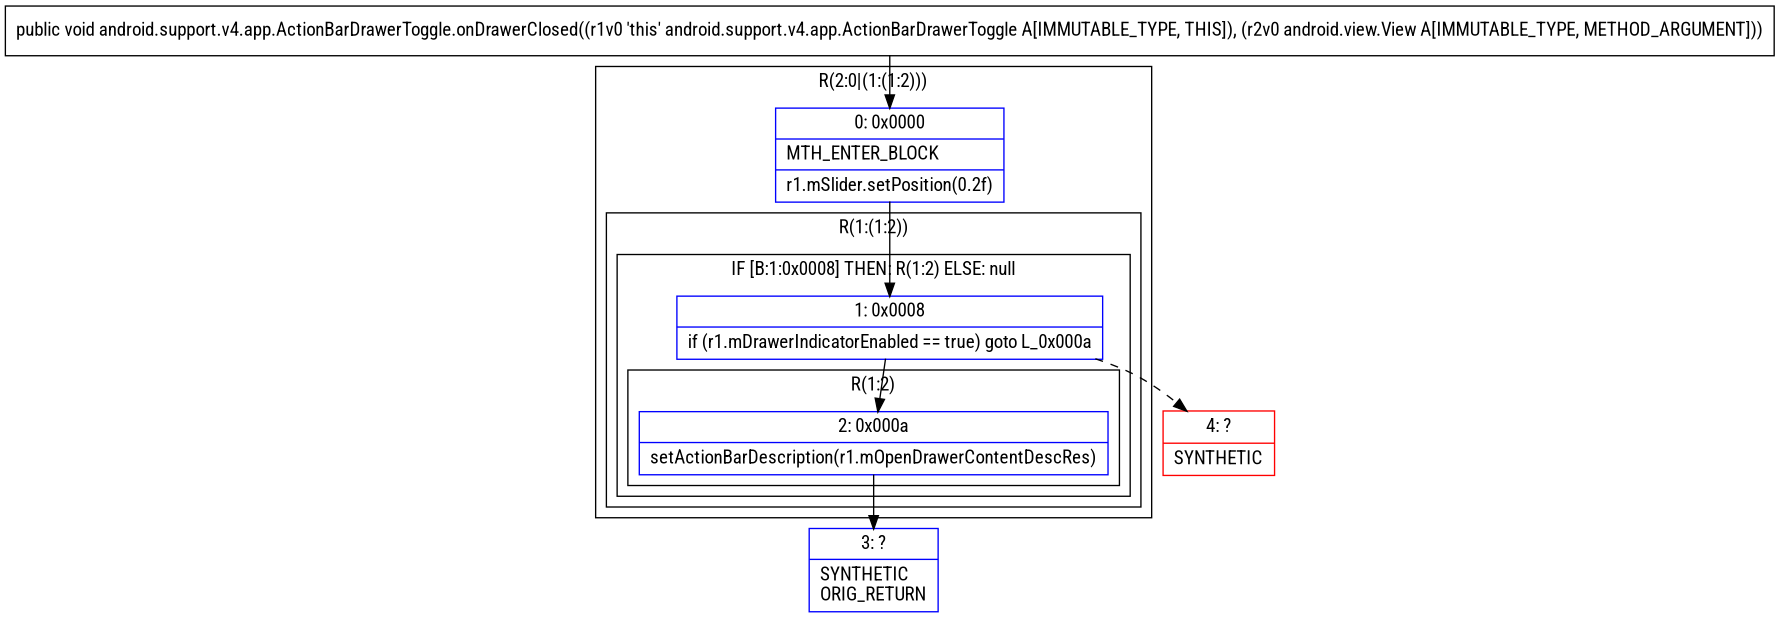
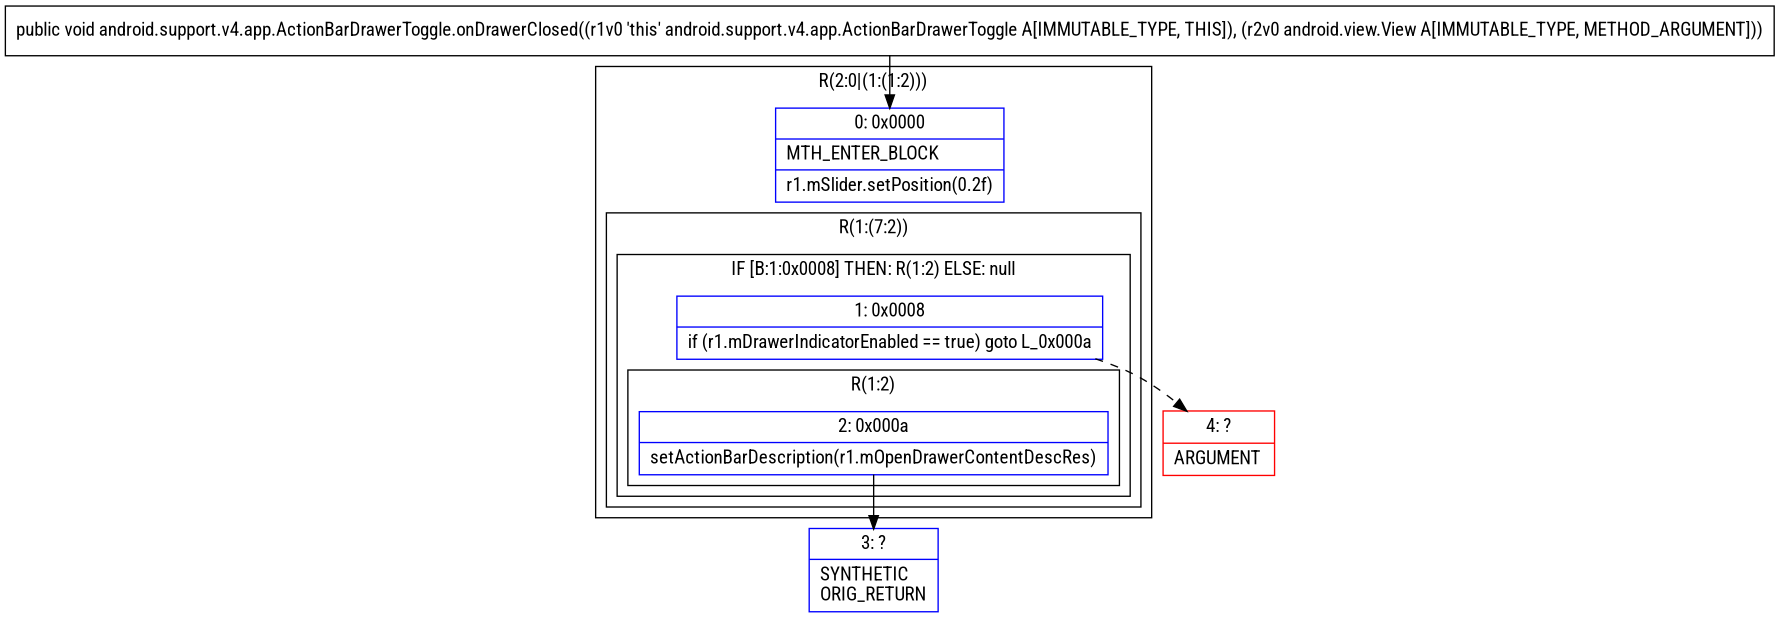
(874, 228) -> (874, 228)
(890, 242) -> none
(883, 379) -> none
(1219, 459) -> (1217, 459)
